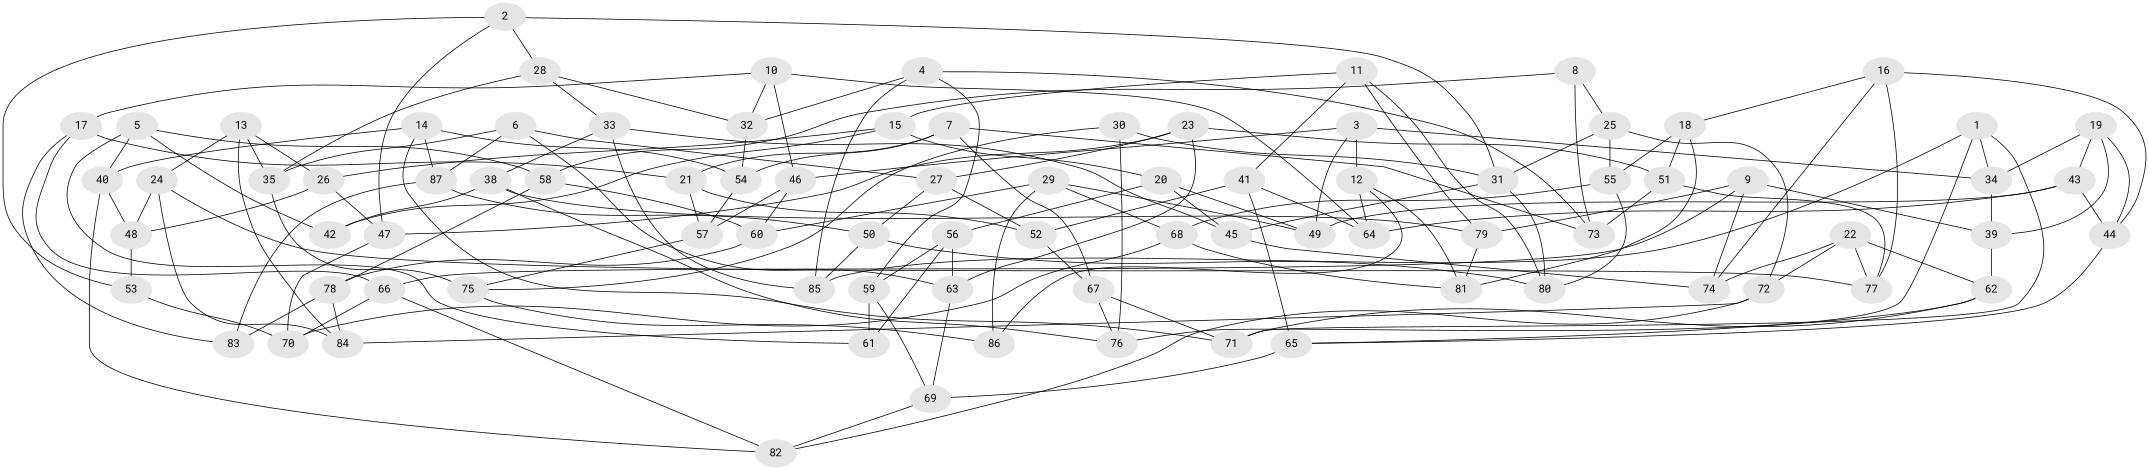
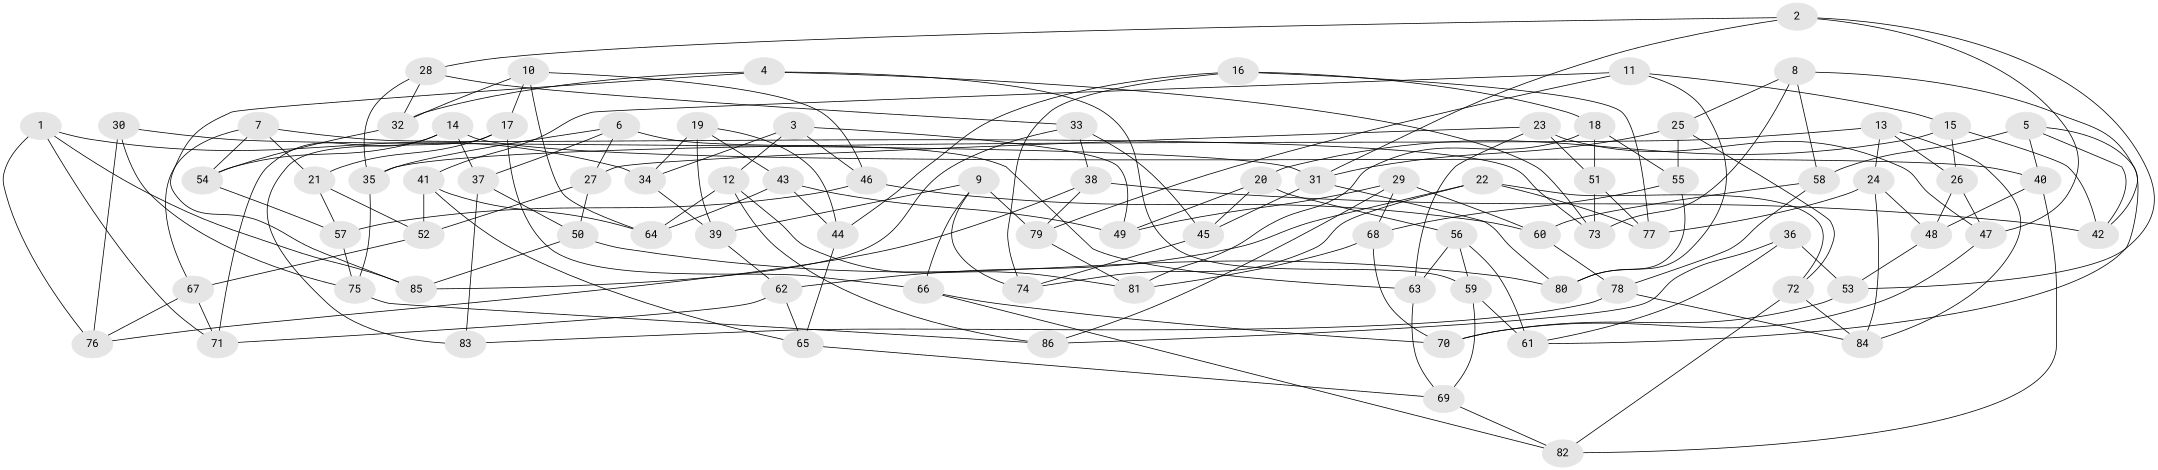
none -> (2018, 100)
(436, 180) -> (478, 180)
none -> (1790, 235)
